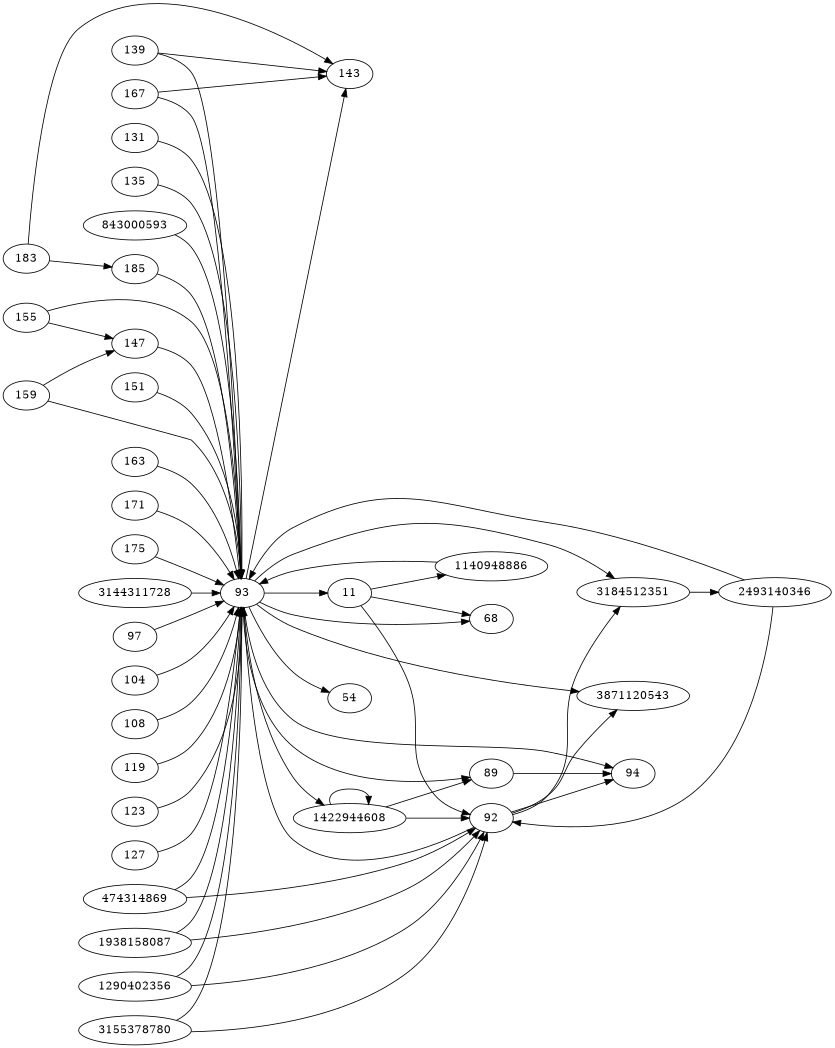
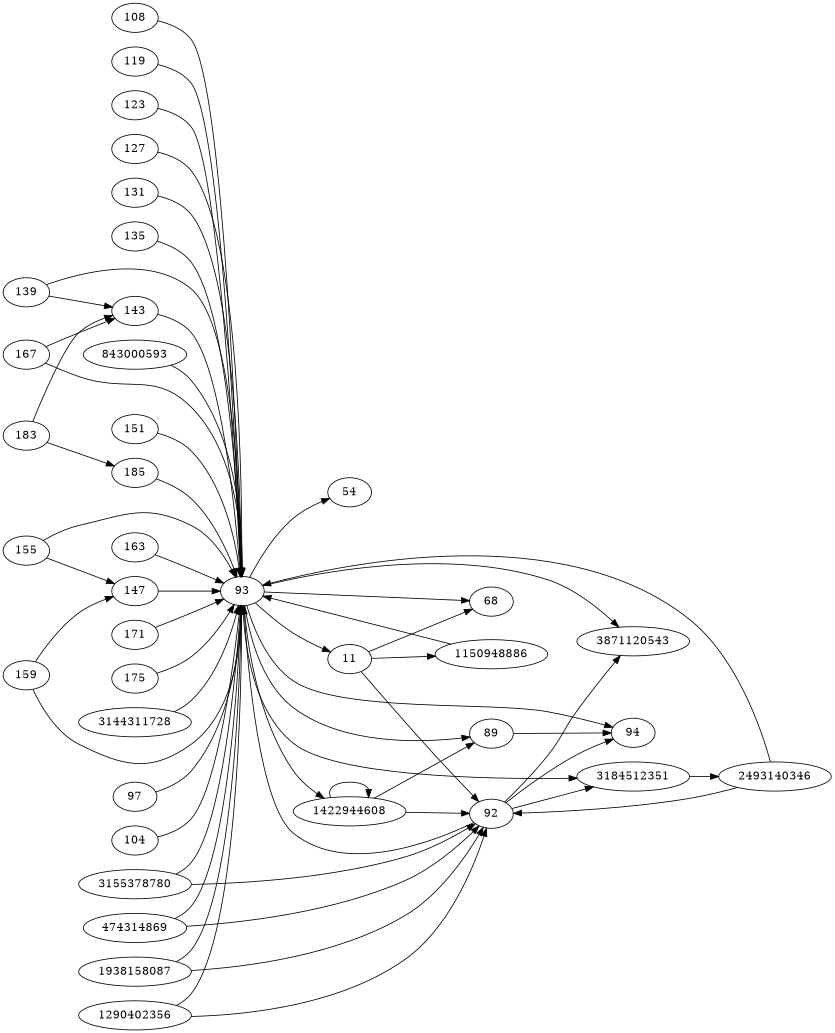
(295, 338) -> (221, 422)
(491, 566) -> (491, 654)
